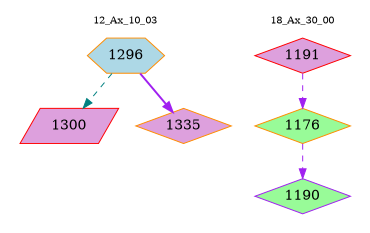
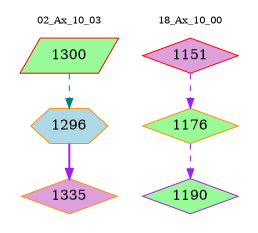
(125, 21) -> (69, 21)
(303, 21) -> (190, 21)
(303, 56) -> (190, 56)
(101, 87) -> (69, 86)
(69, 126) -> (69, 56)
